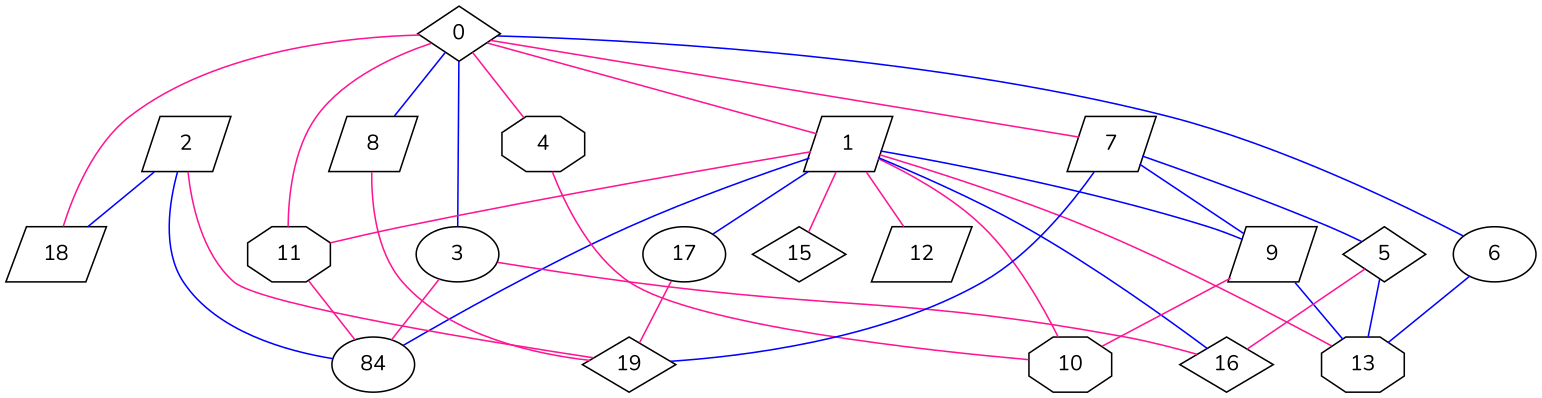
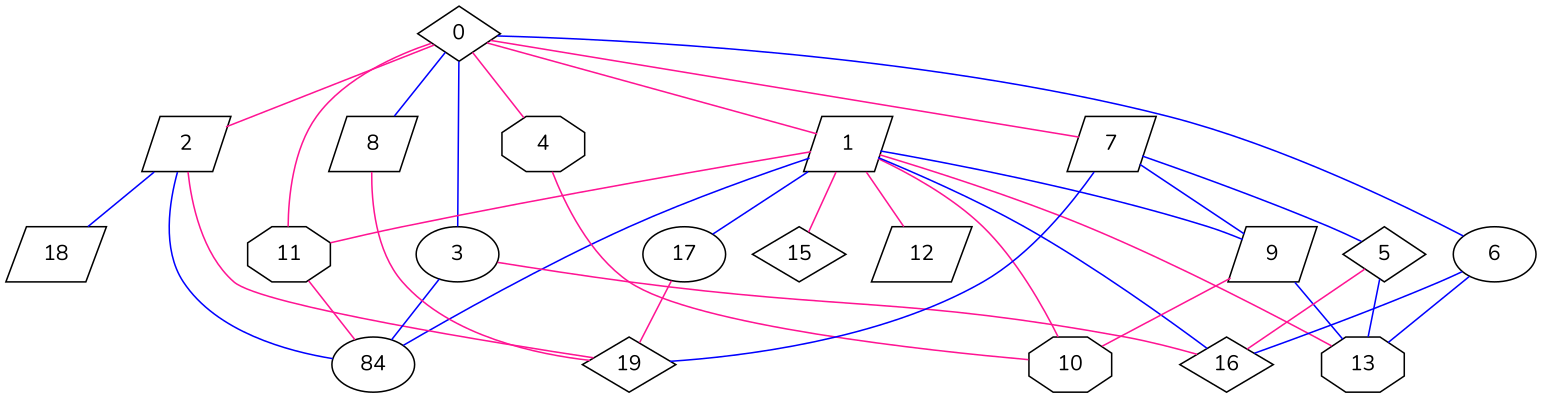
(206, 74) -> (330, 86)
(415, 309) -> (415, 309)
none -> (1359, 314)
